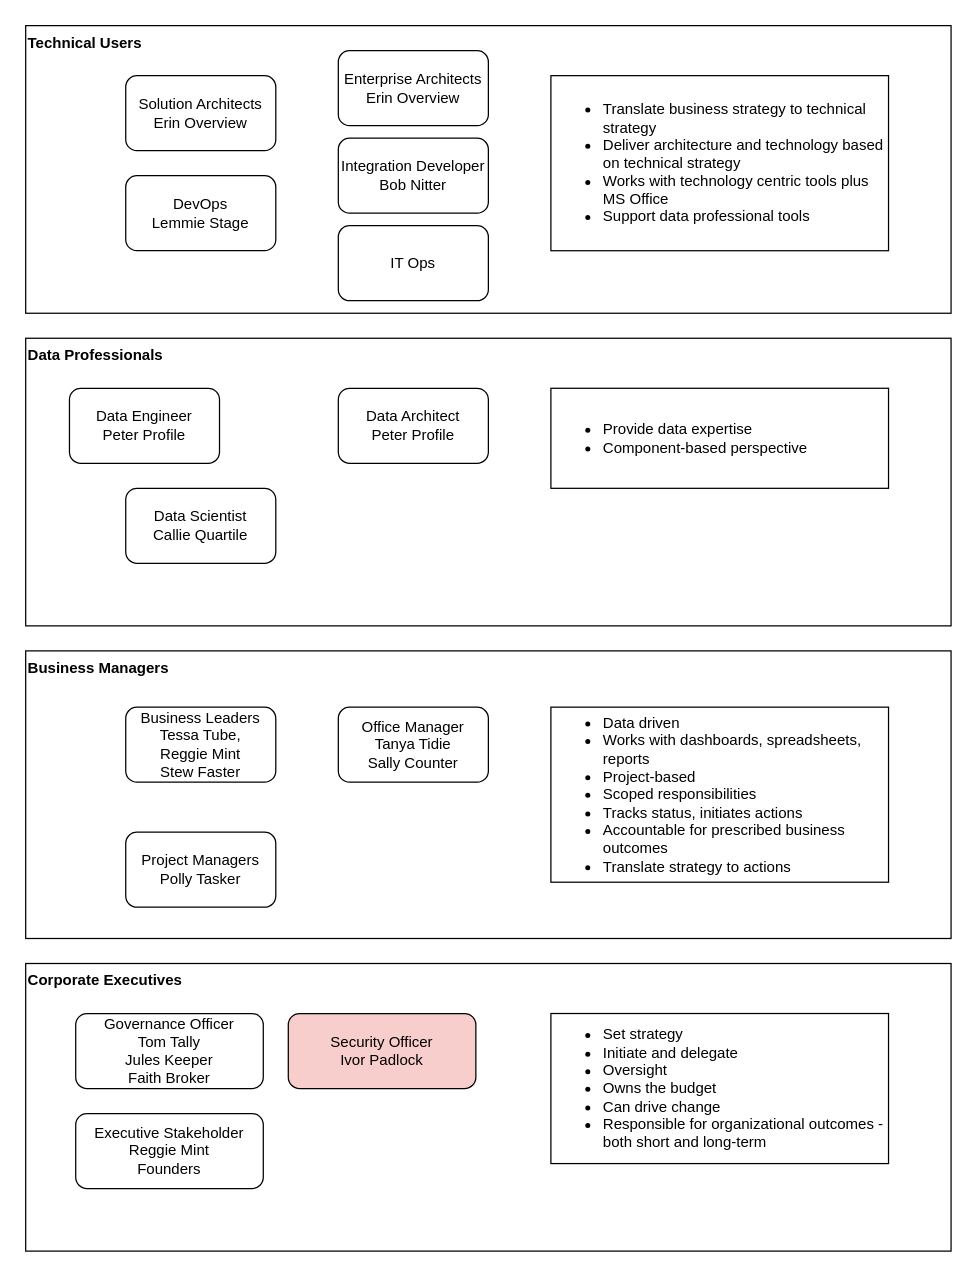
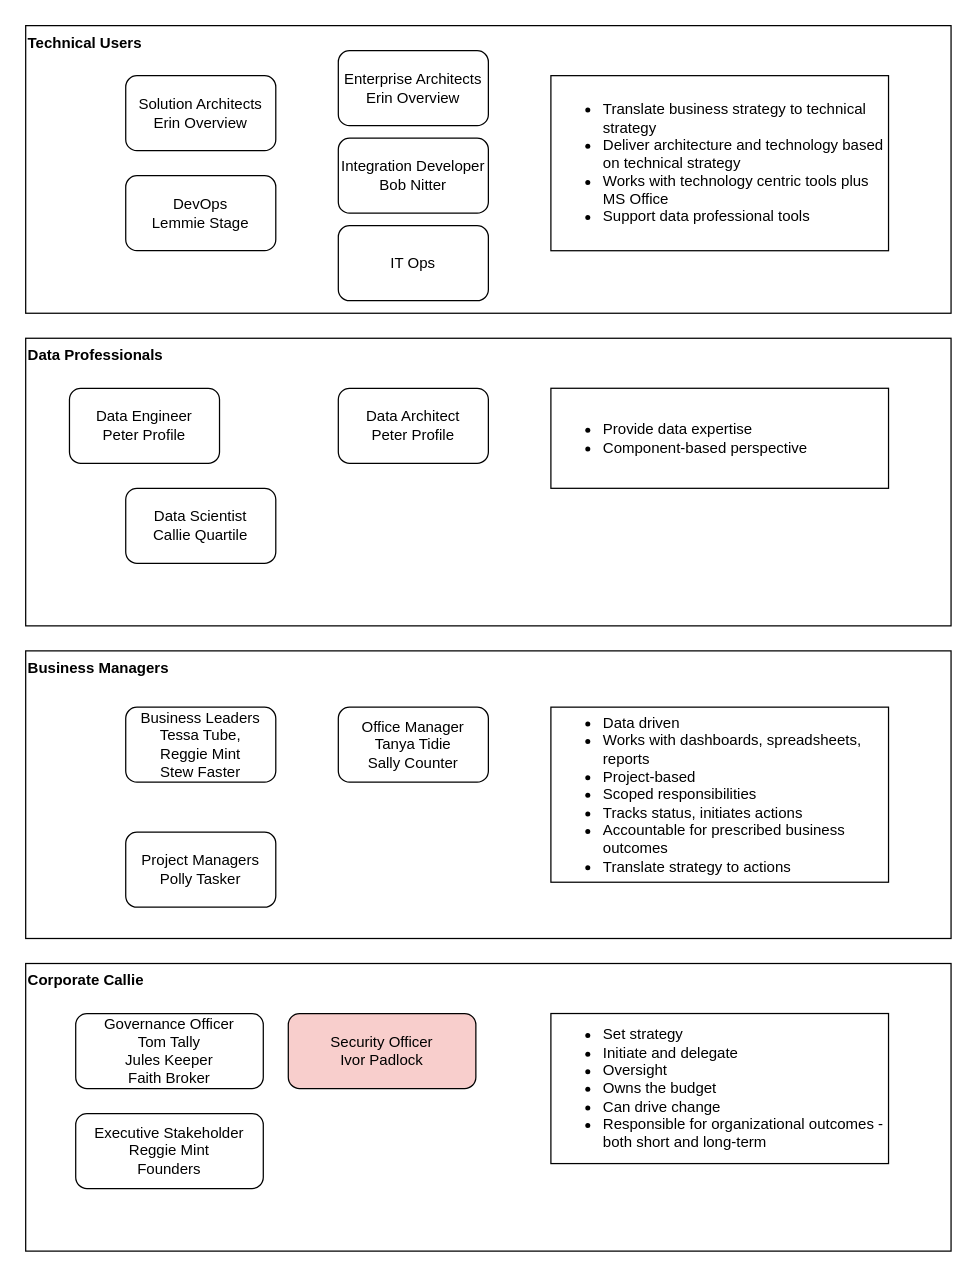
(108, 981) -> (88, 981)
